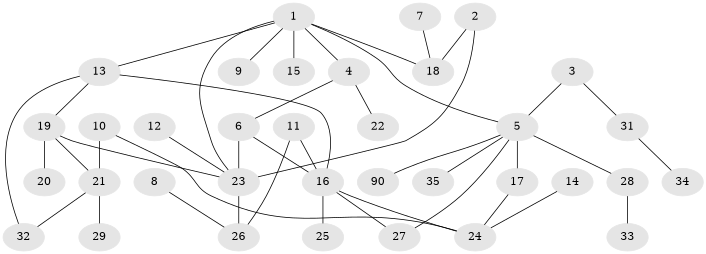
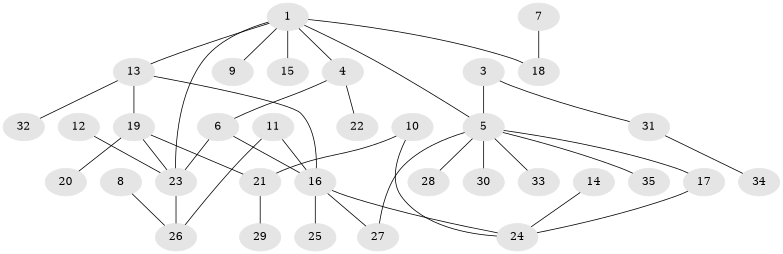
(475, 17) -> none
(378, 182) -> (484, 182)
(62, 210) -> none
(628, 210) -> (511, 155)
